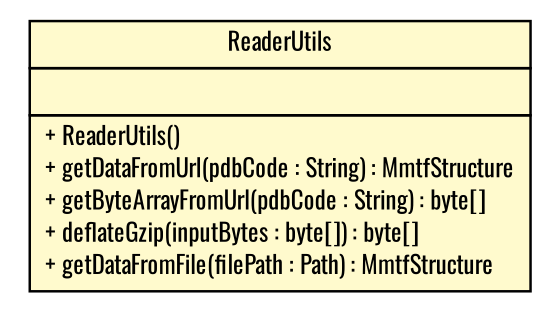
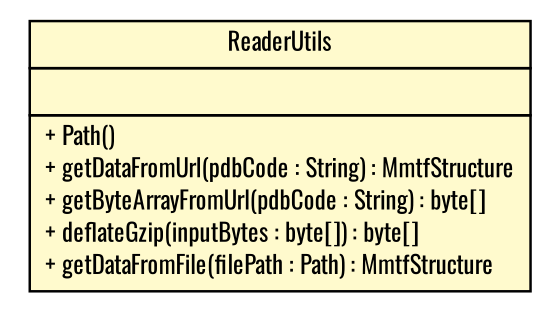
(113, 138) -> (81, 138)
